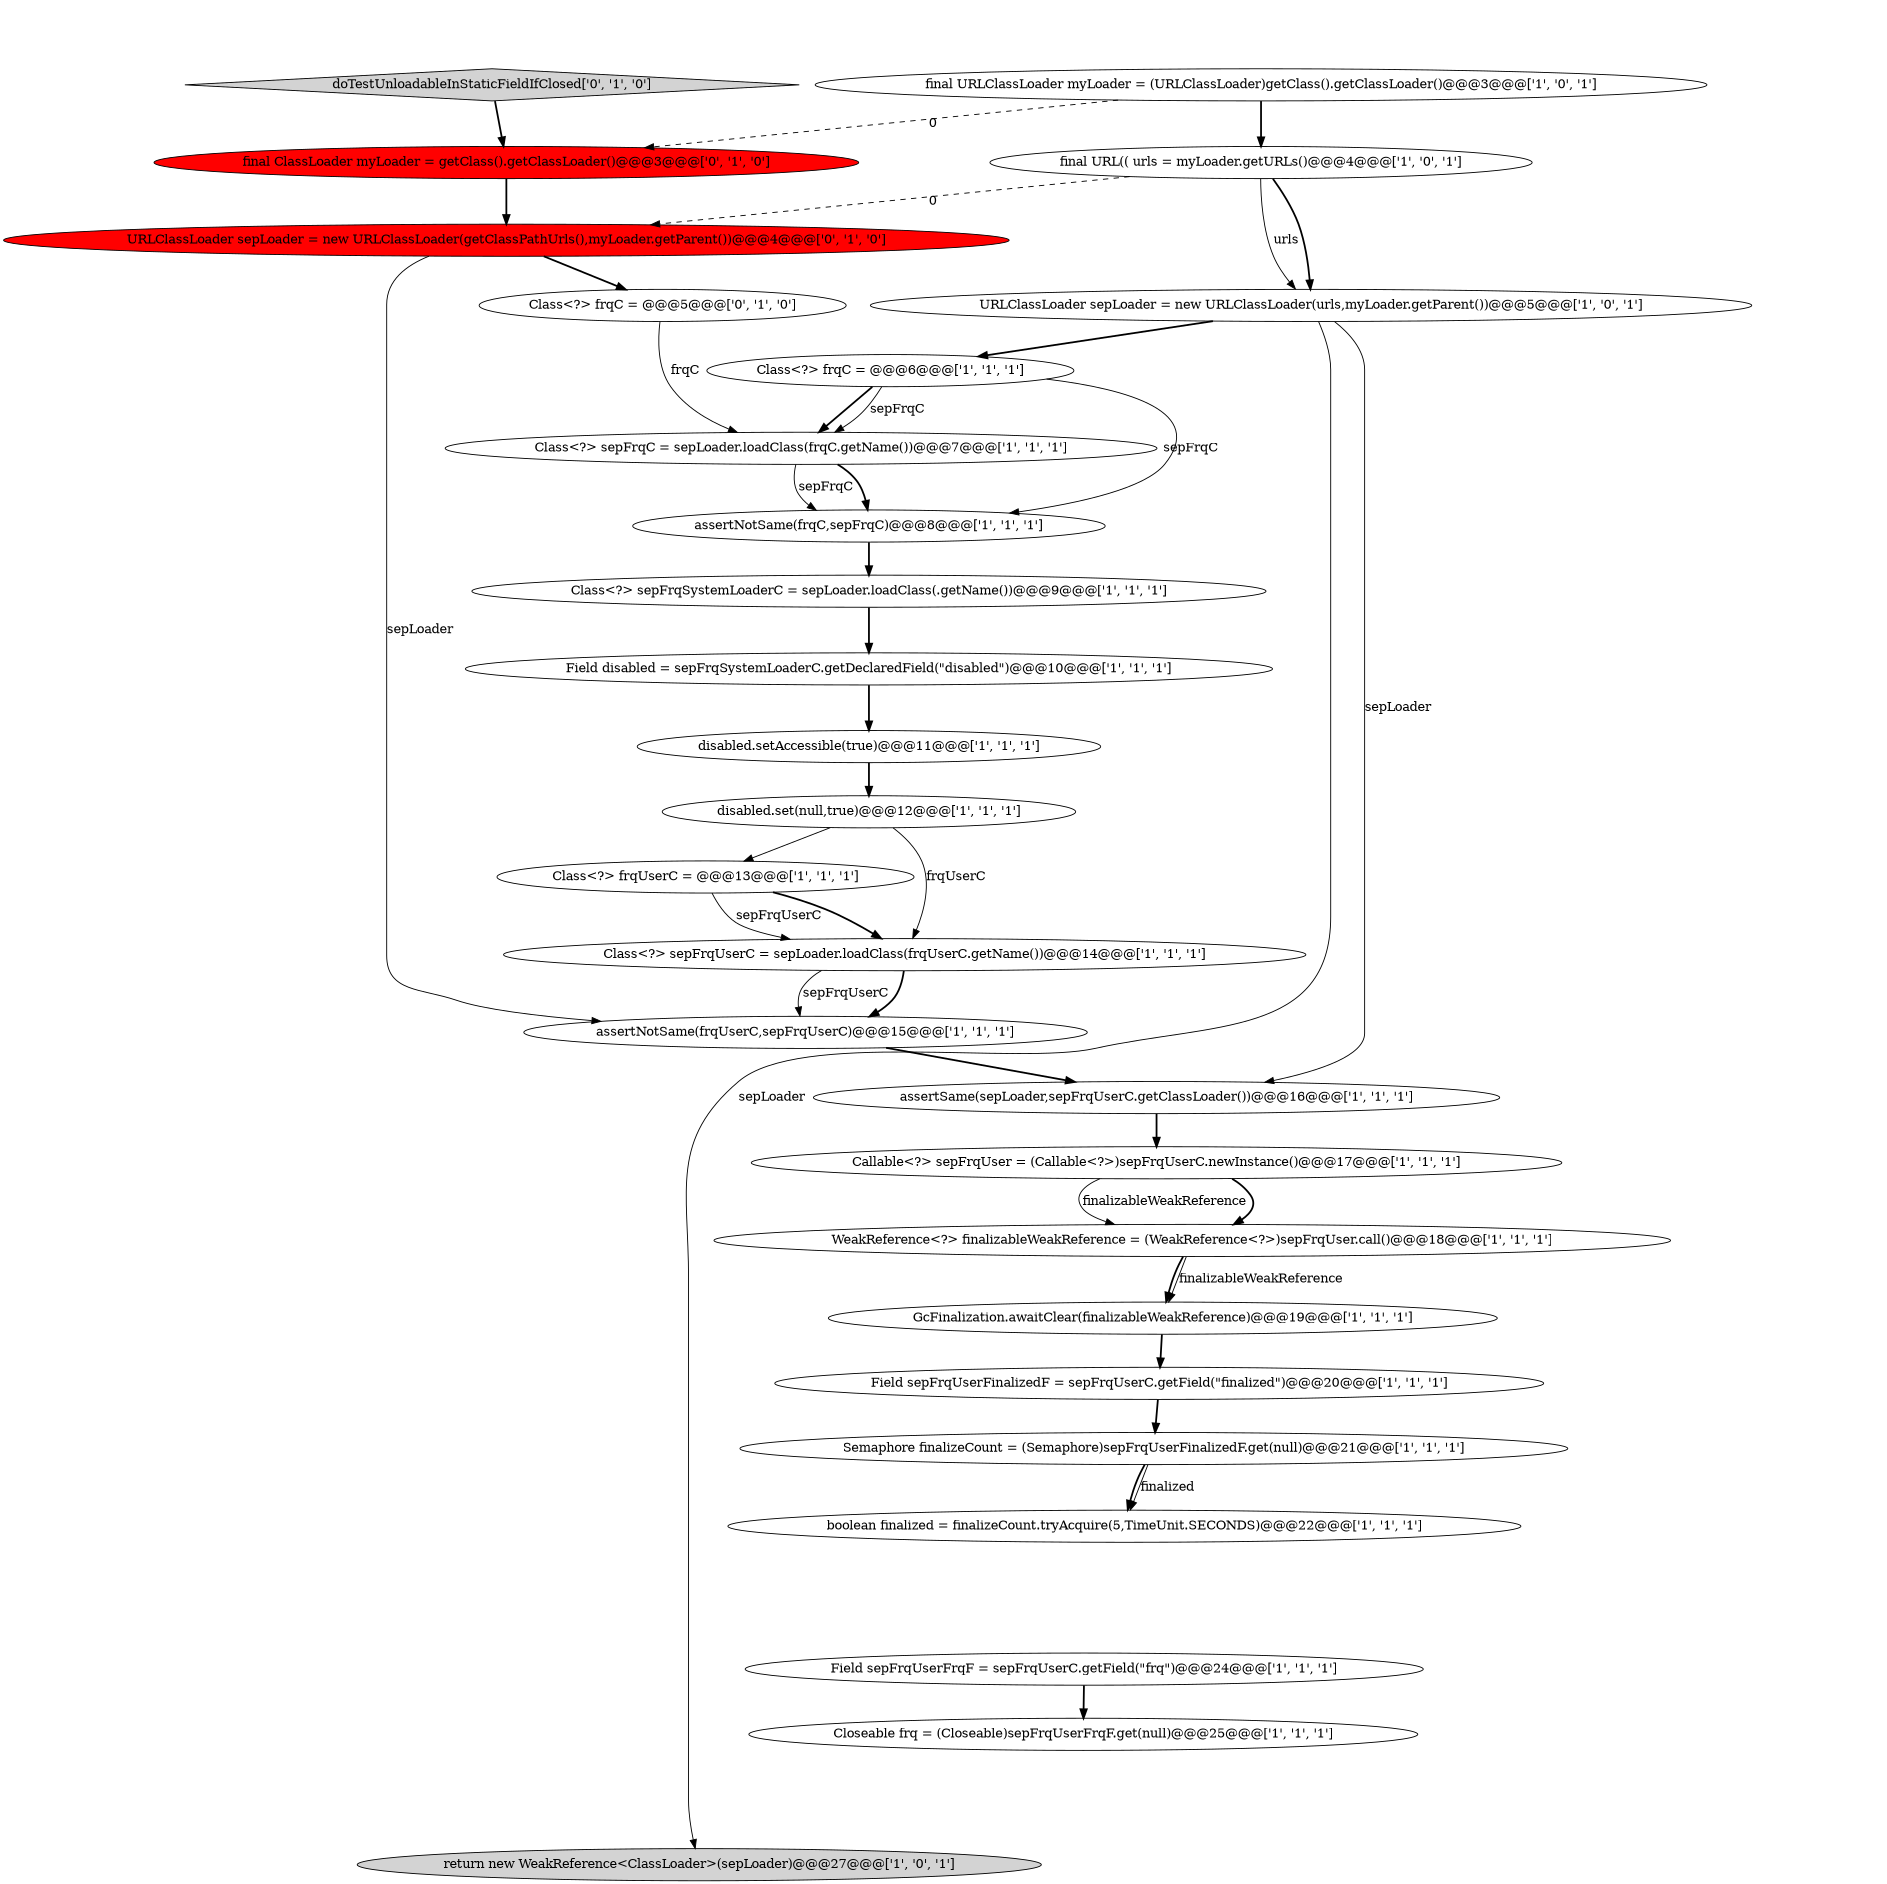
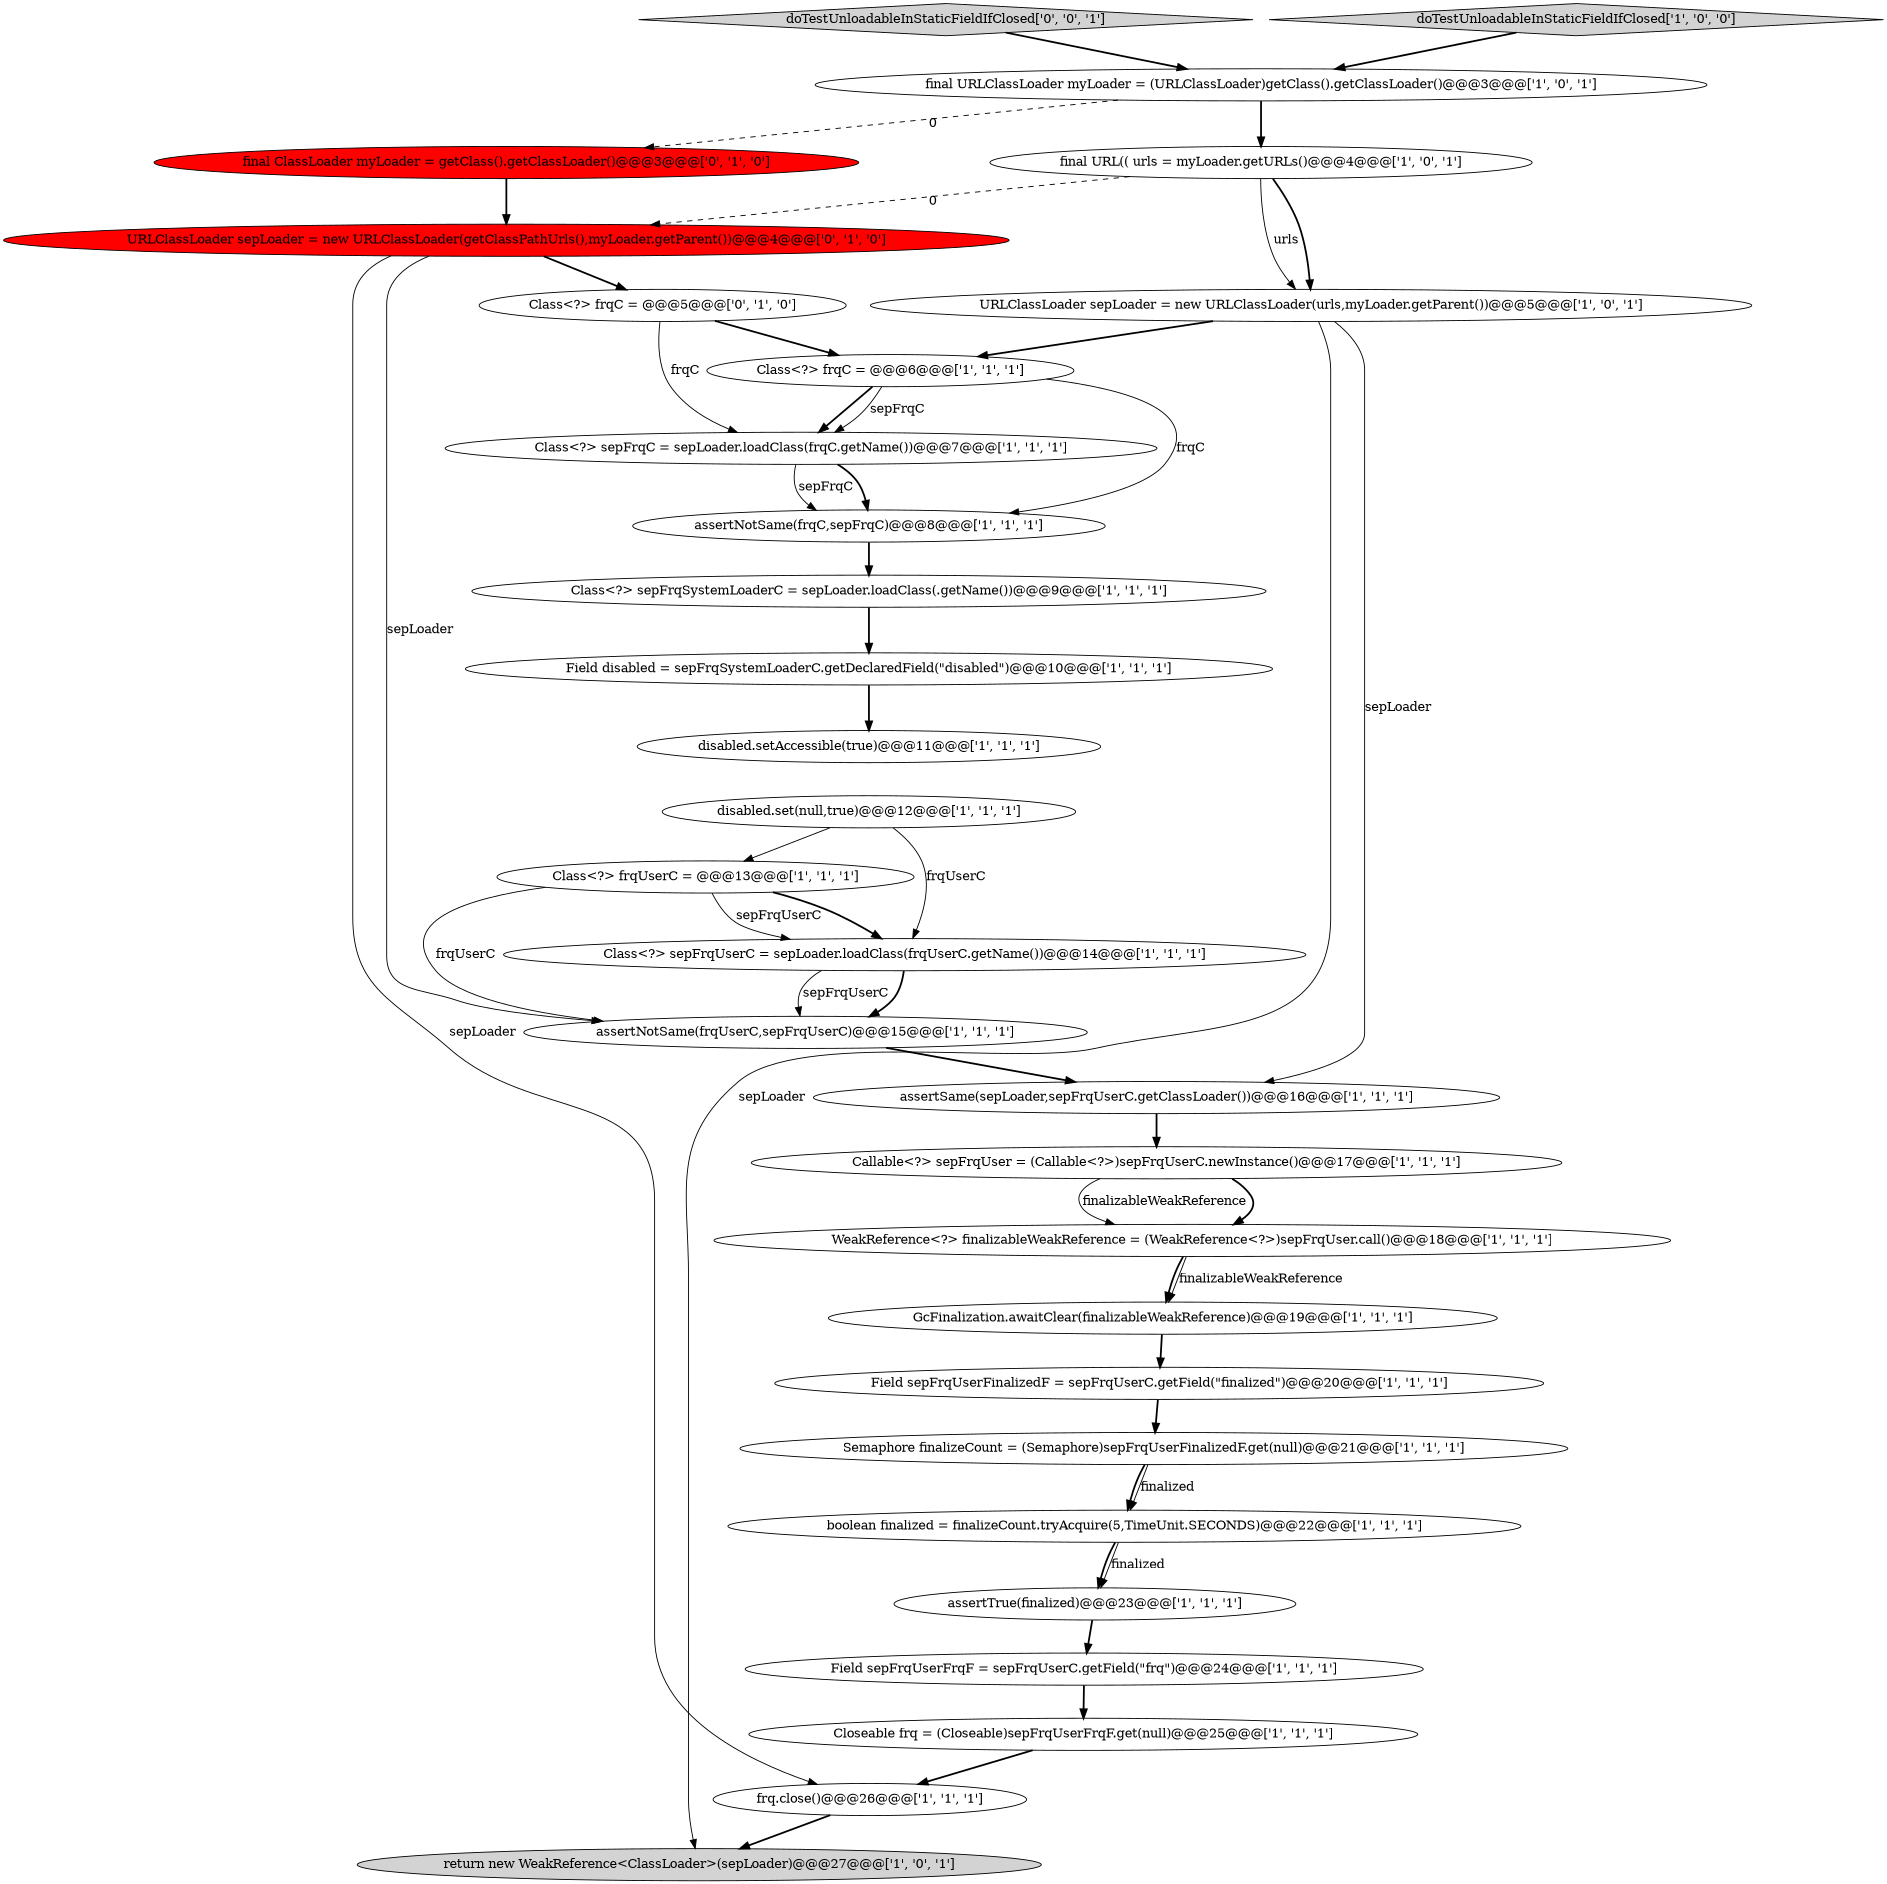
none -> (946, 20)
none -> (1576, 20)
(492, 85) -> none
none -> (772, 337)
(1191, 448) -> (1191, 448)
(869, 775) -> none
none -> (435, 969)
none -> (1095, 1604)
none -> (870, 1800)
